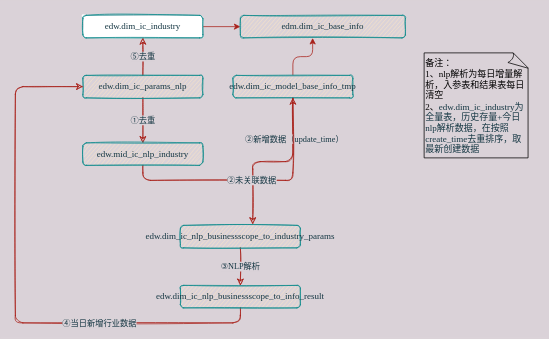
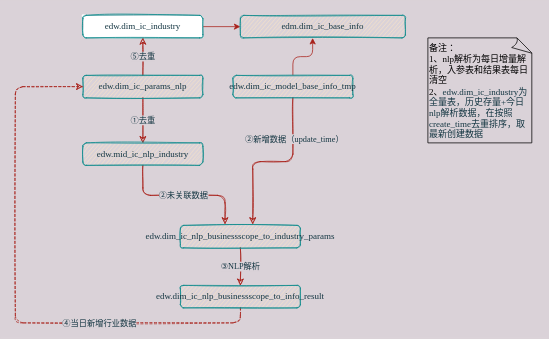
(477, 105) -> (480, 90)
(225, 180) -> (184, 195)
(15, 196) -> (15, 196)
